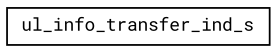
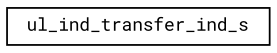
(138, 26) -> (138, 26)
